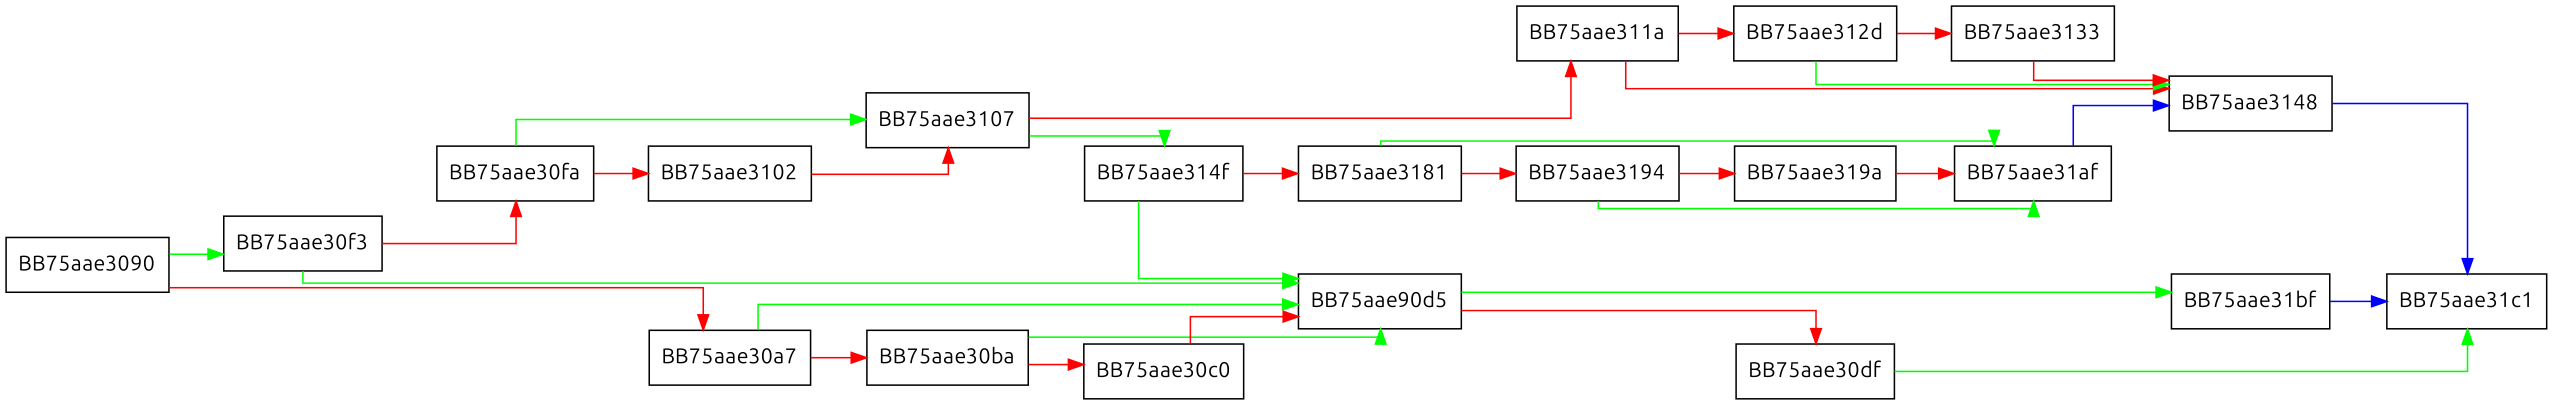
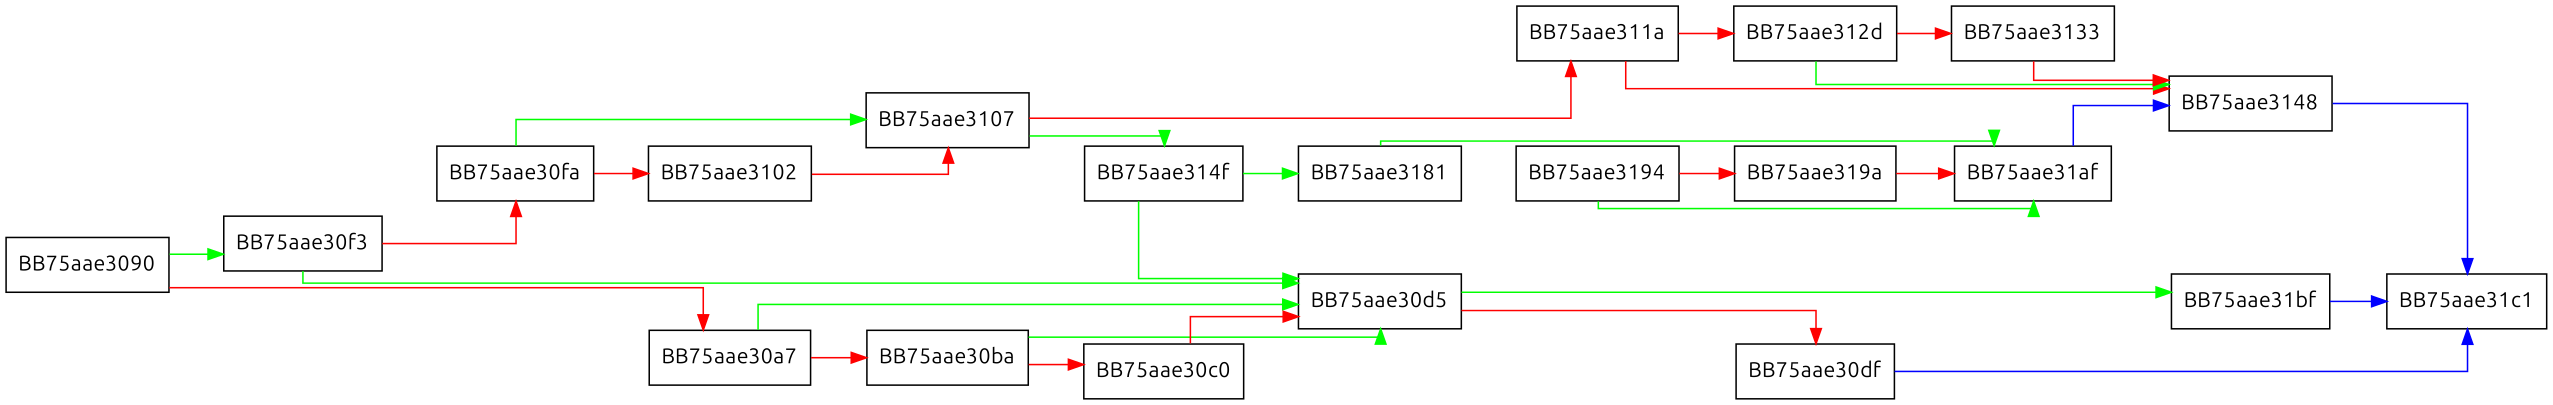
(1263, 174) -> (1263, 174)
(1481, 174) -> none
(1380, 301) -> (1380, 301)
(2195, 371) -> (2195, 371)
